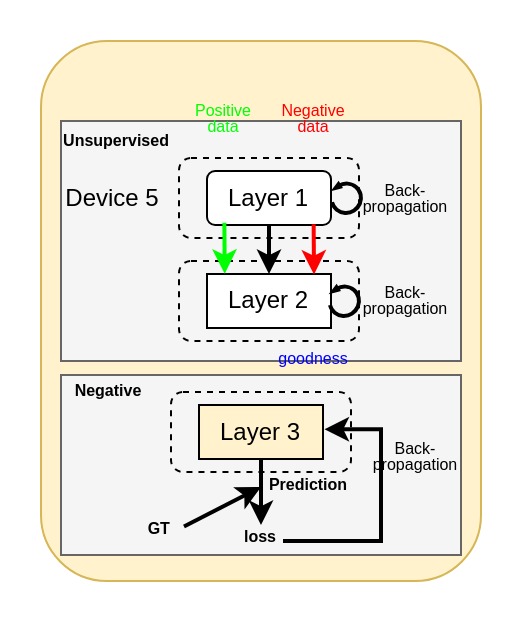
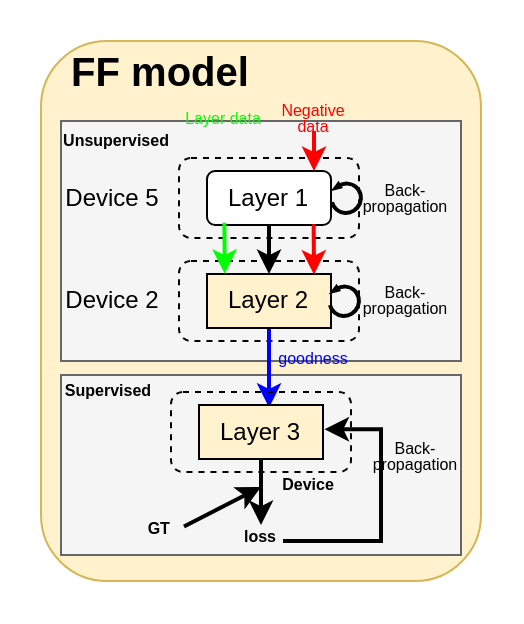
none -> (161, 71)
(224, 117) -> (224, 117)
none -> (314, 142)
none -> (113, 301)
(269, 301) -> (269, 301)
none -> (269, 362)
(109, 389) -> (109, 389)
(309, 483) -> (309, 483)
